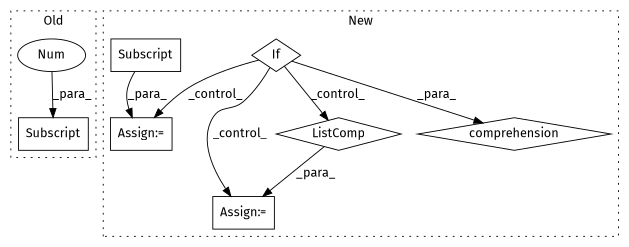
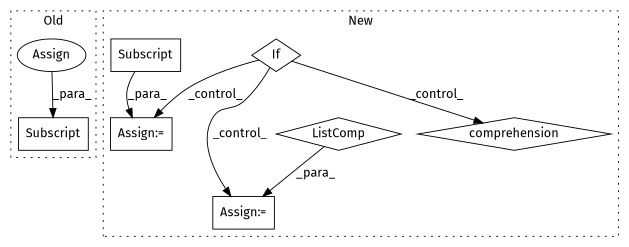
(52, 55) -> (52, 55)
(303, 90) -> none
(437, 95) -> (437, 95)
